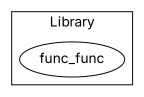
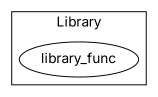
(72, 59) -> (79, 59)
